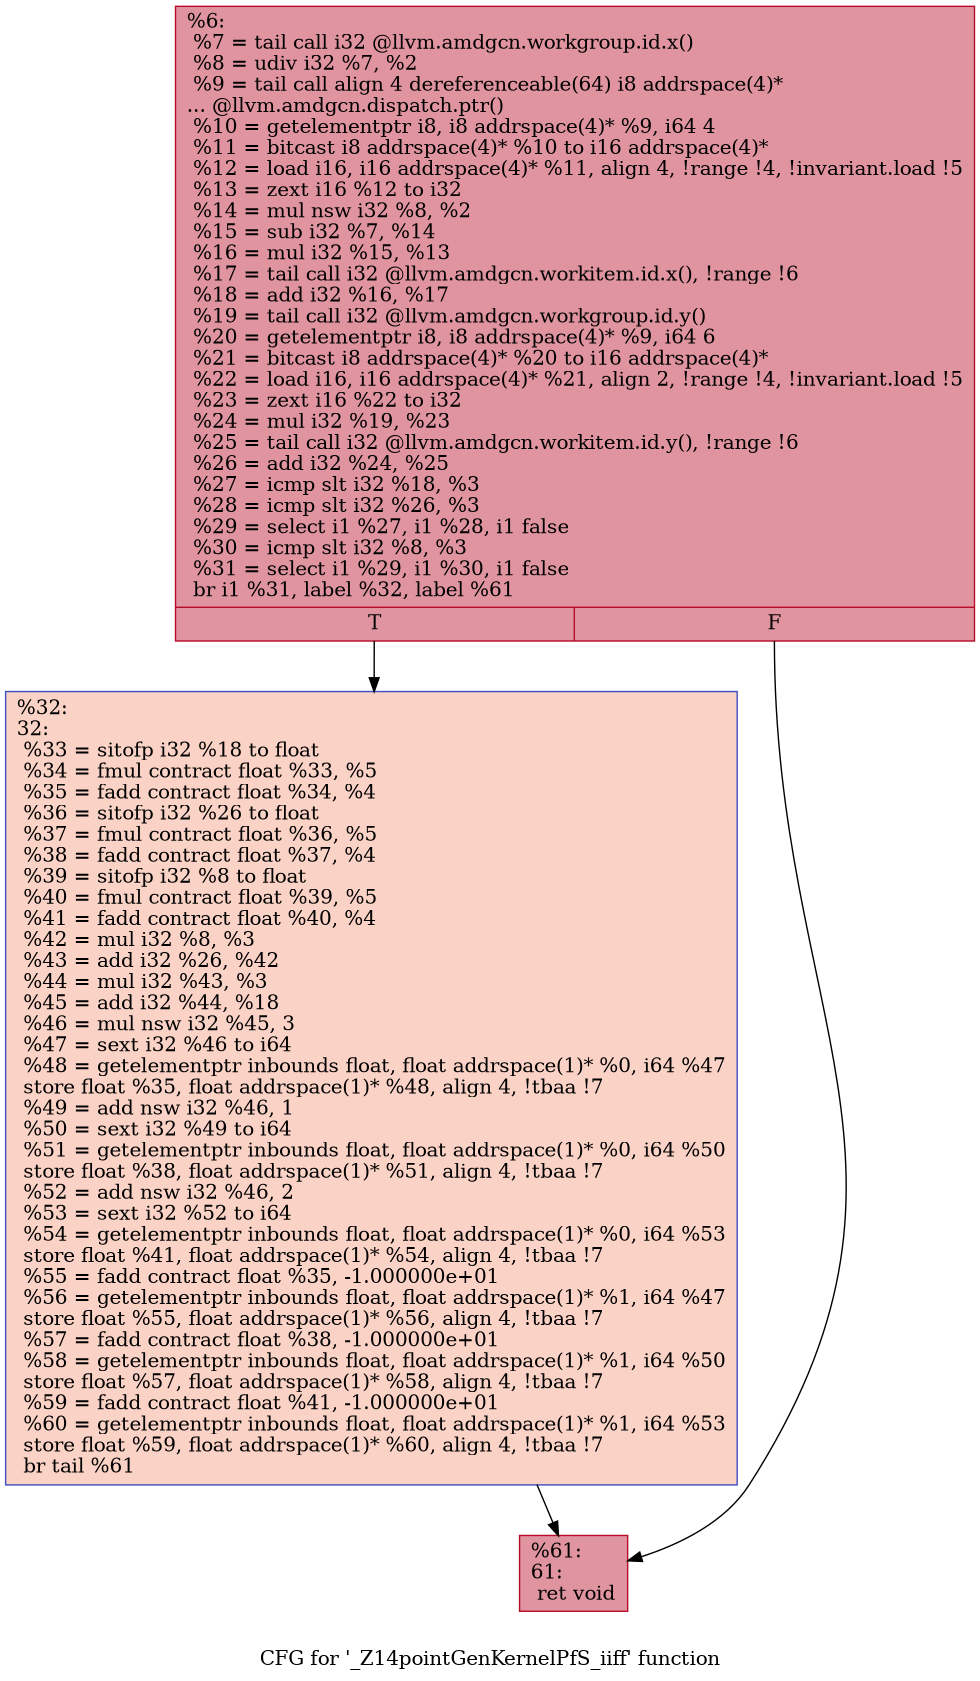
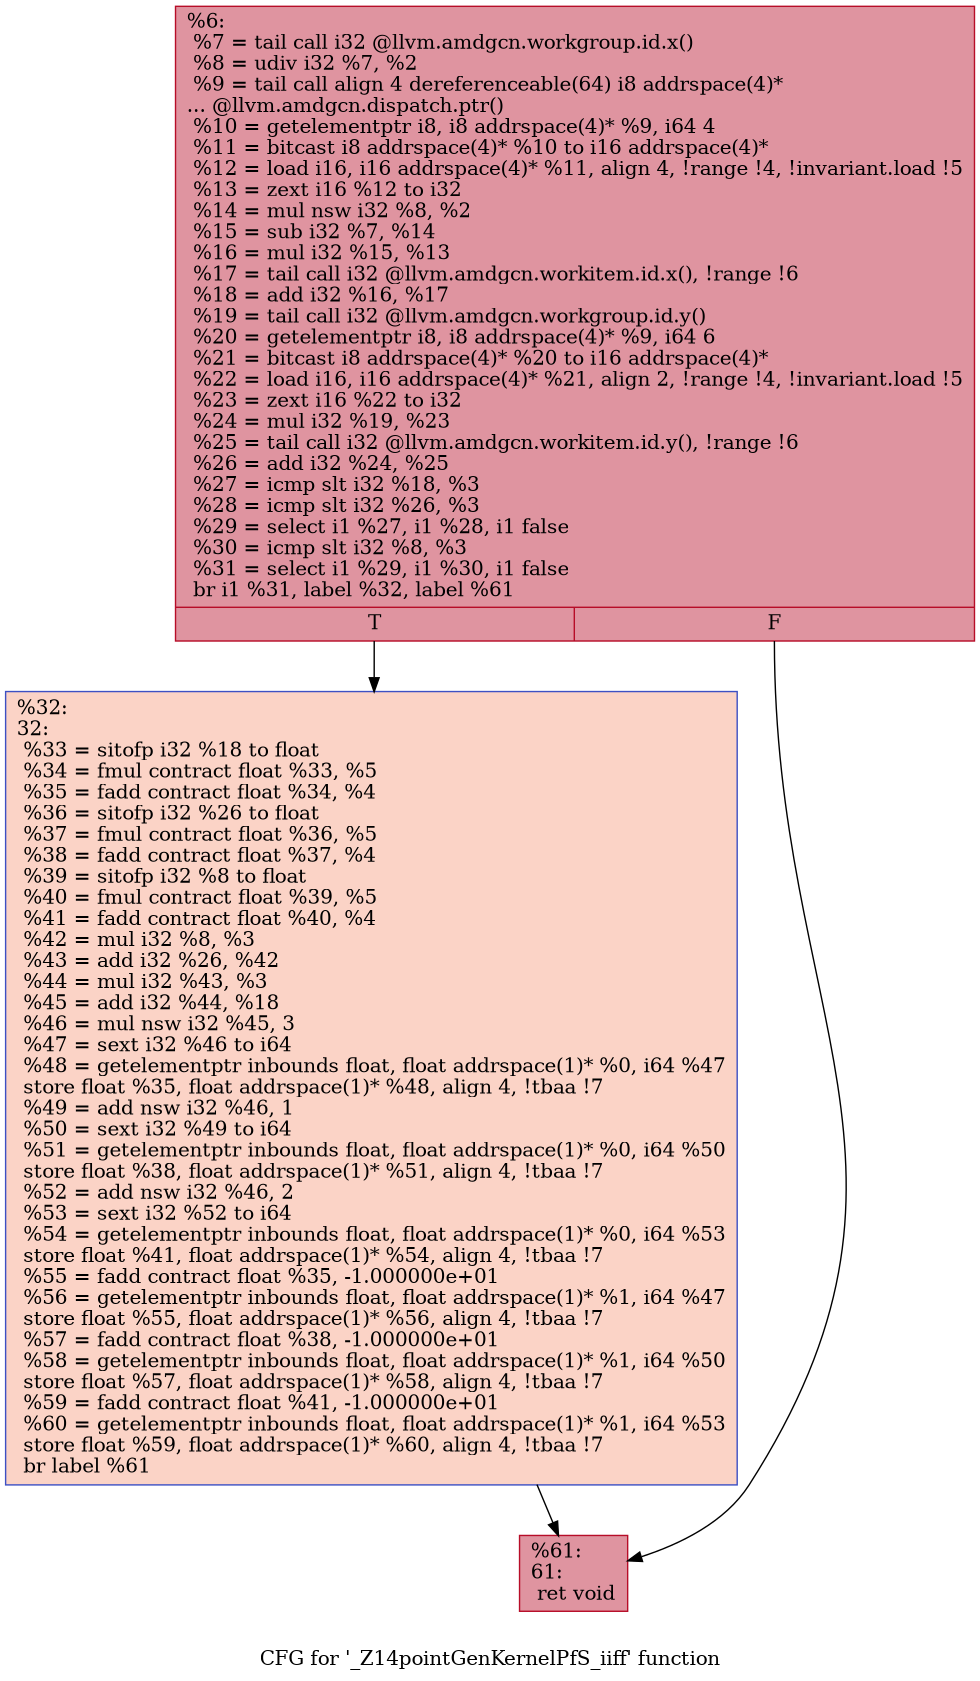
(77, 1467) -> (84, 1467)
